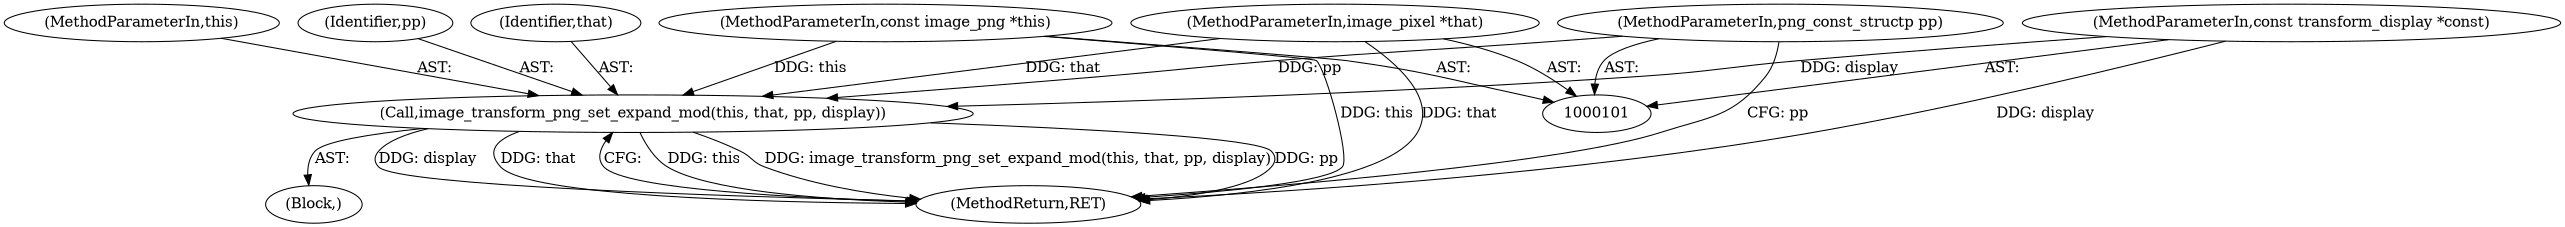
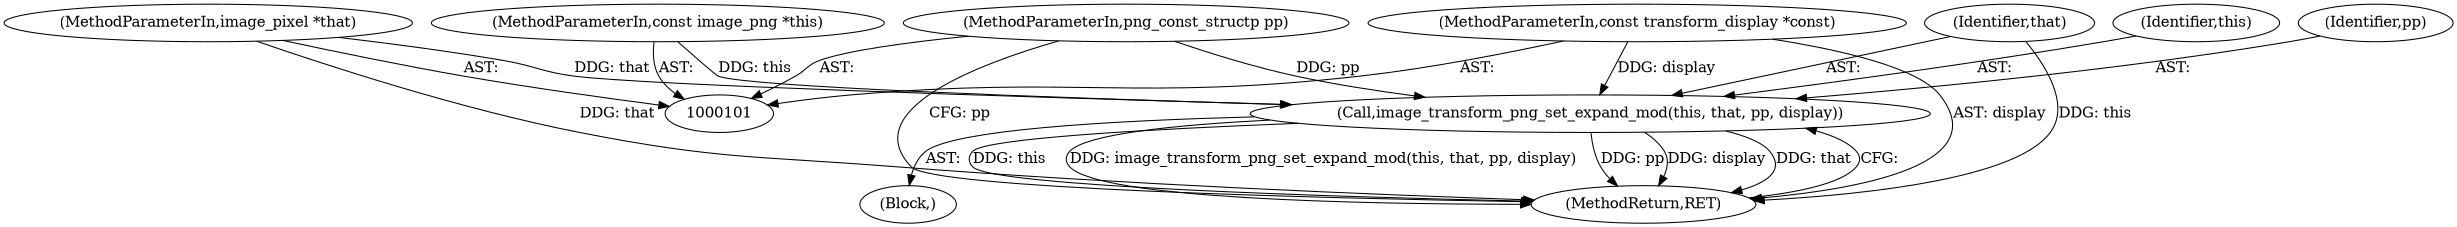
(142, 23) -> (2196, 23)
(1325, 78) -> (1962, 175)
(2045, 114) -> (2000, 114)
